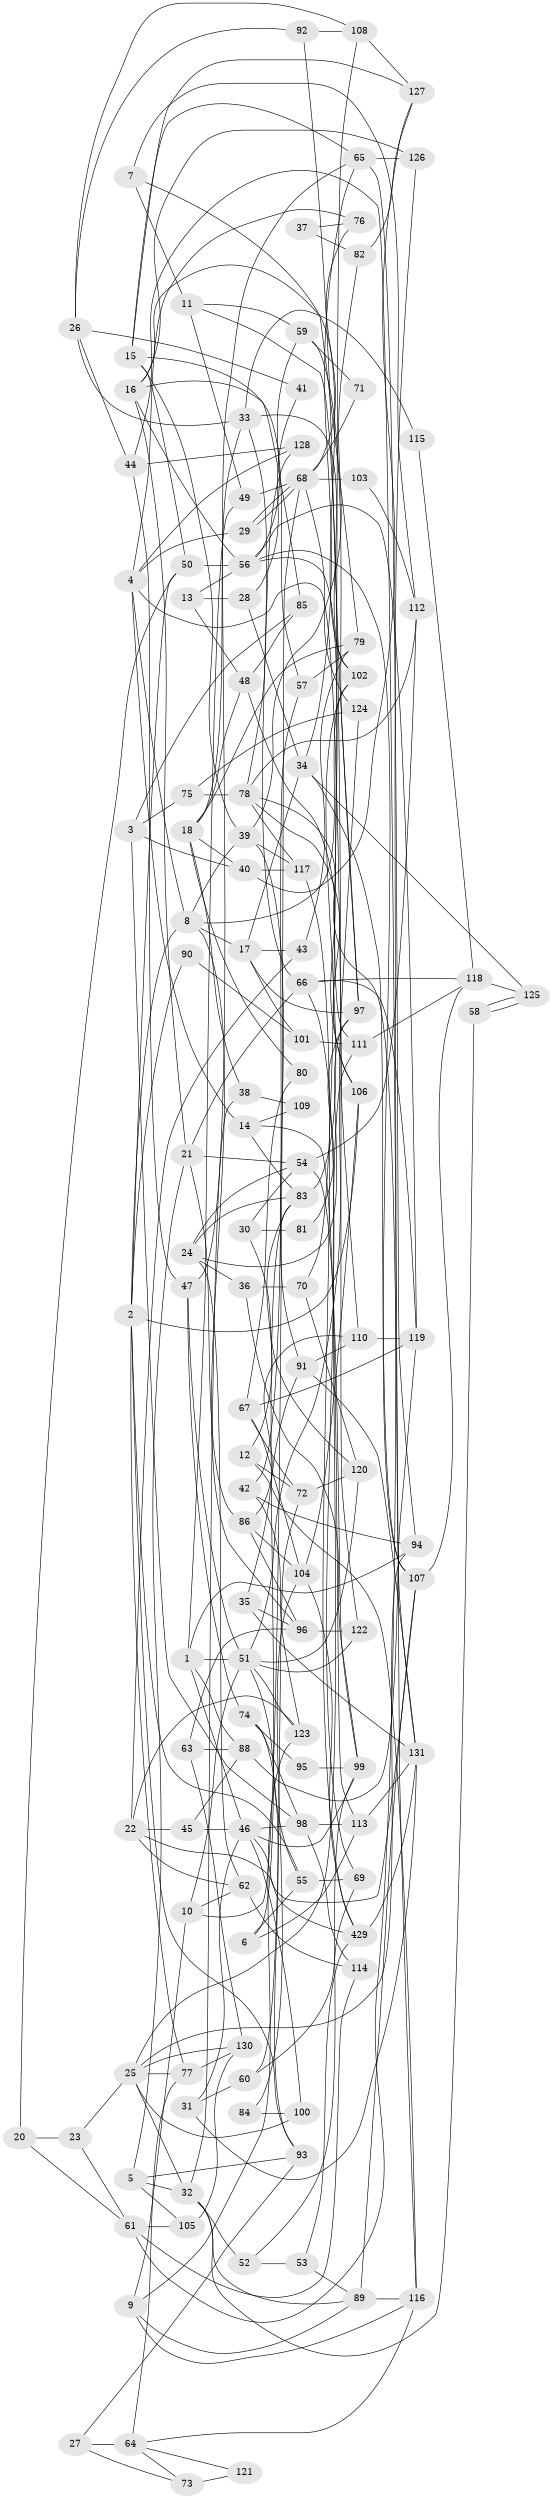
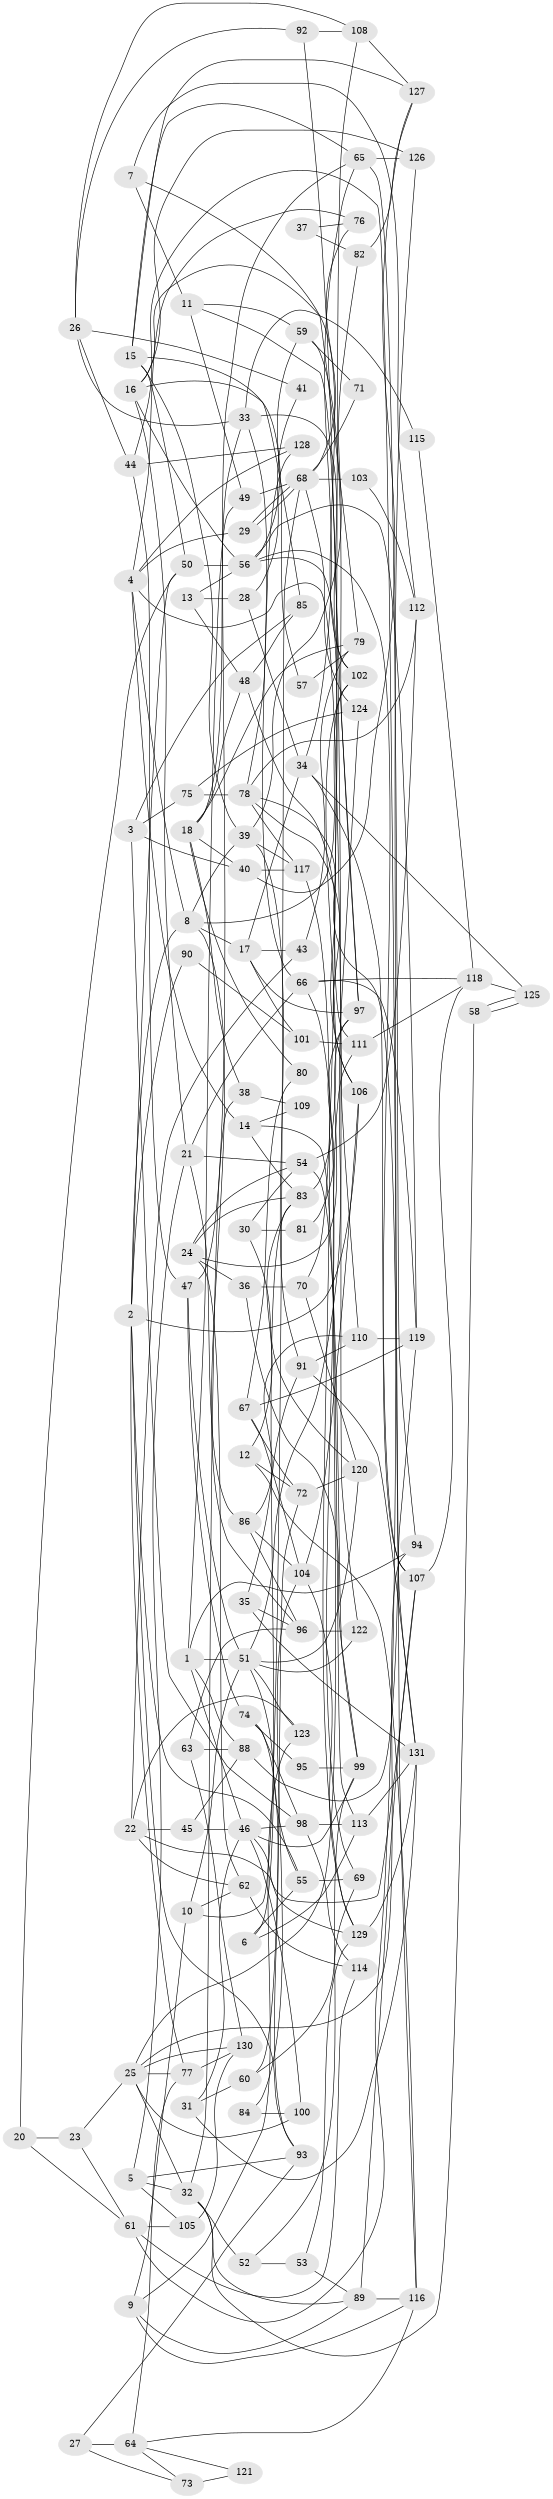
(245, 1489) -> none
(360, 1936) -> (360, 1936)
